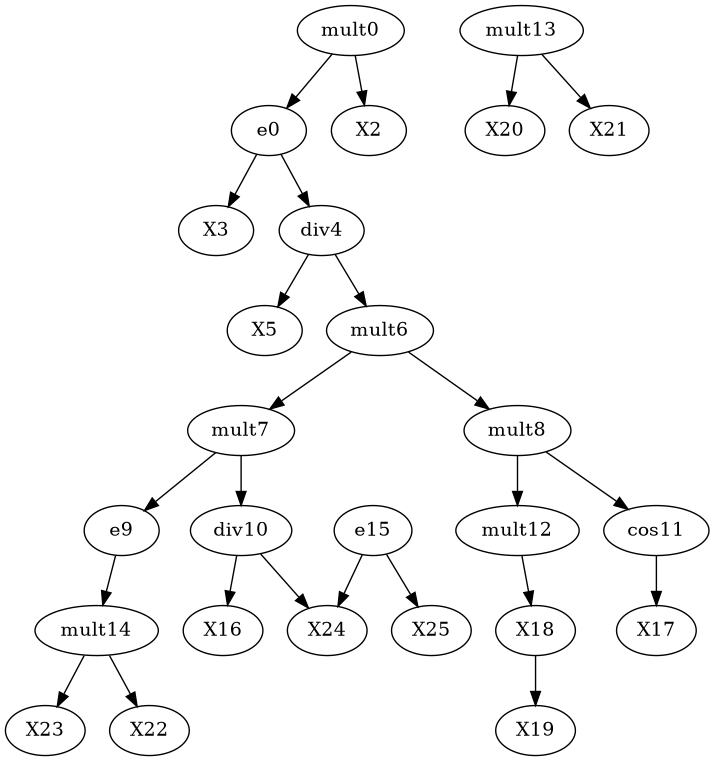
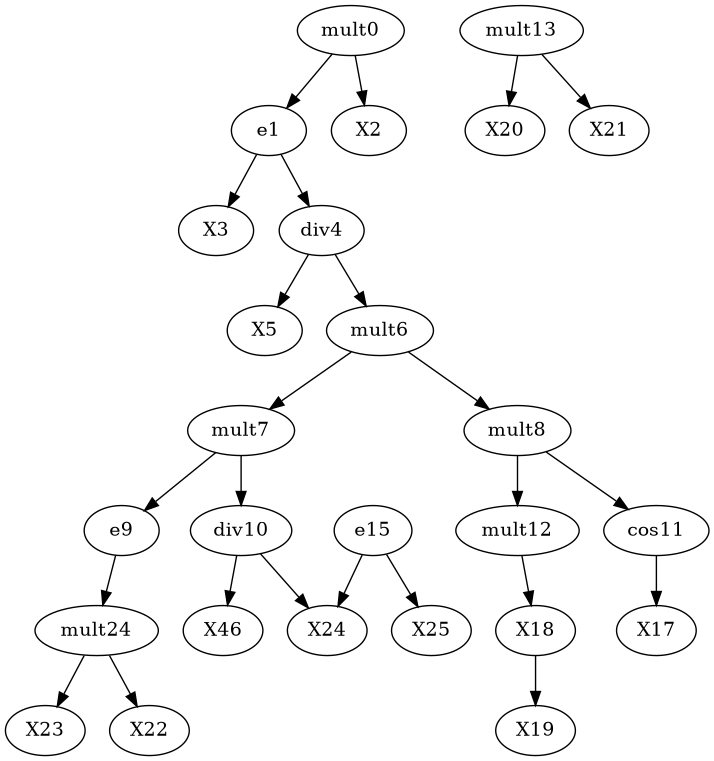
(269, 131) -> (269, 131)
(97, 631) -> (97, 631)
(223, 631) -> (223, 631)
